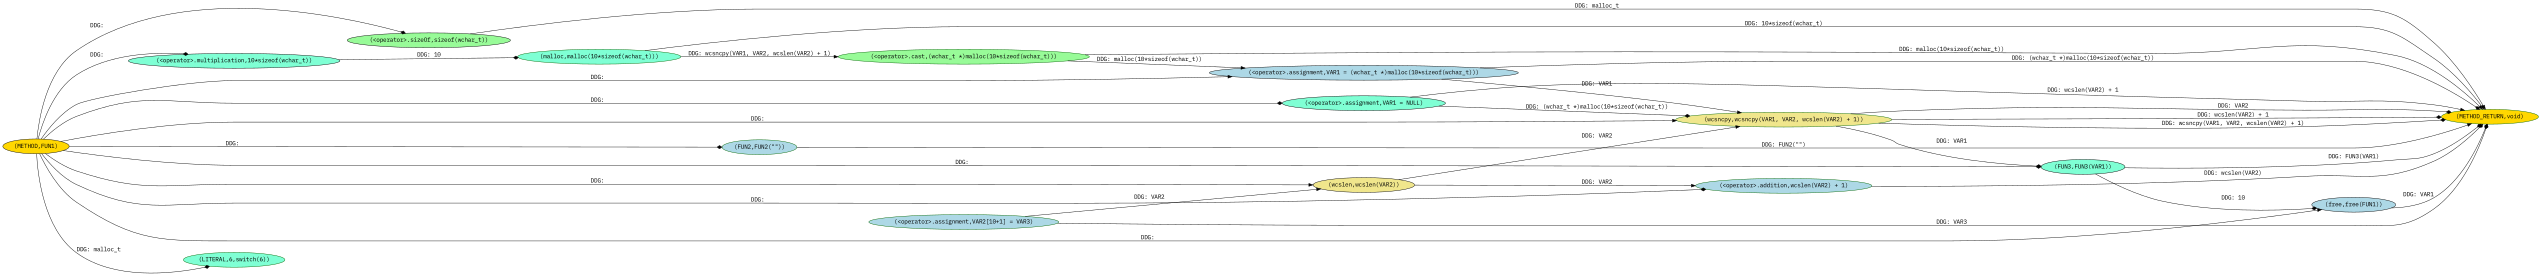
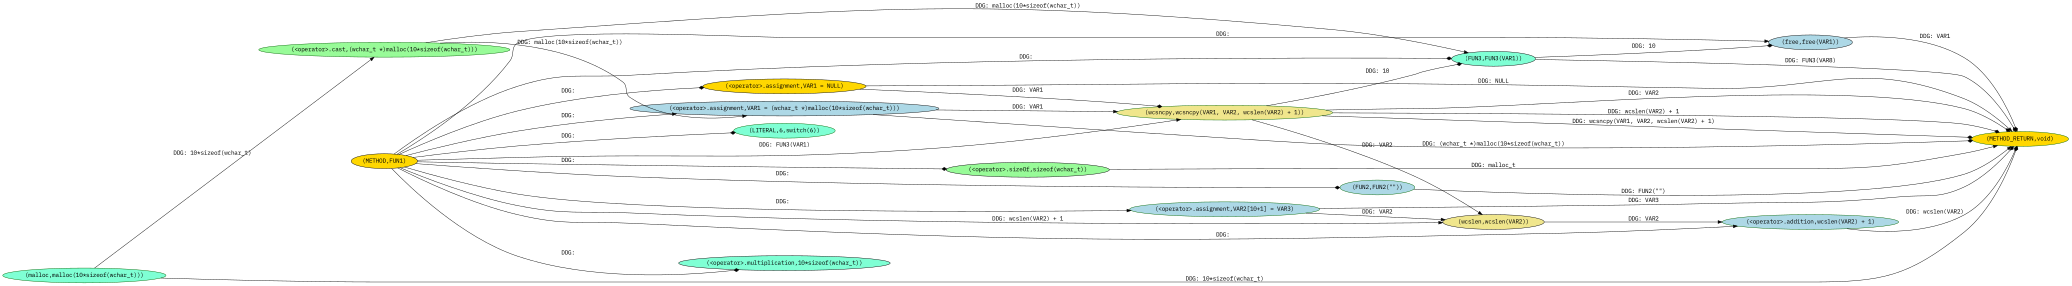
(1577, 27) -> (1117, 282)
(1791, 52) -> (946, 9)
(759, 54) -> (212, 153)
(426, 59) -> none
(2083, 90) -> (1493, 81)
(1364, 103) -> (784, 86)
(1597, 107) -> (1028, 90)
(759, 119) -> (784, 145)
(1952, 141) -> (1377, 71)
(1567, 153) -> (1369, 158)
(2354, 157) -> (1810, 61)
(599, 181) -> (1028, 219)
(864, 203) -> (1061, 238)
(2354, 205) -> (1810, 42)
none -> (764, 209)
(99, 250) -> (570, 136)
